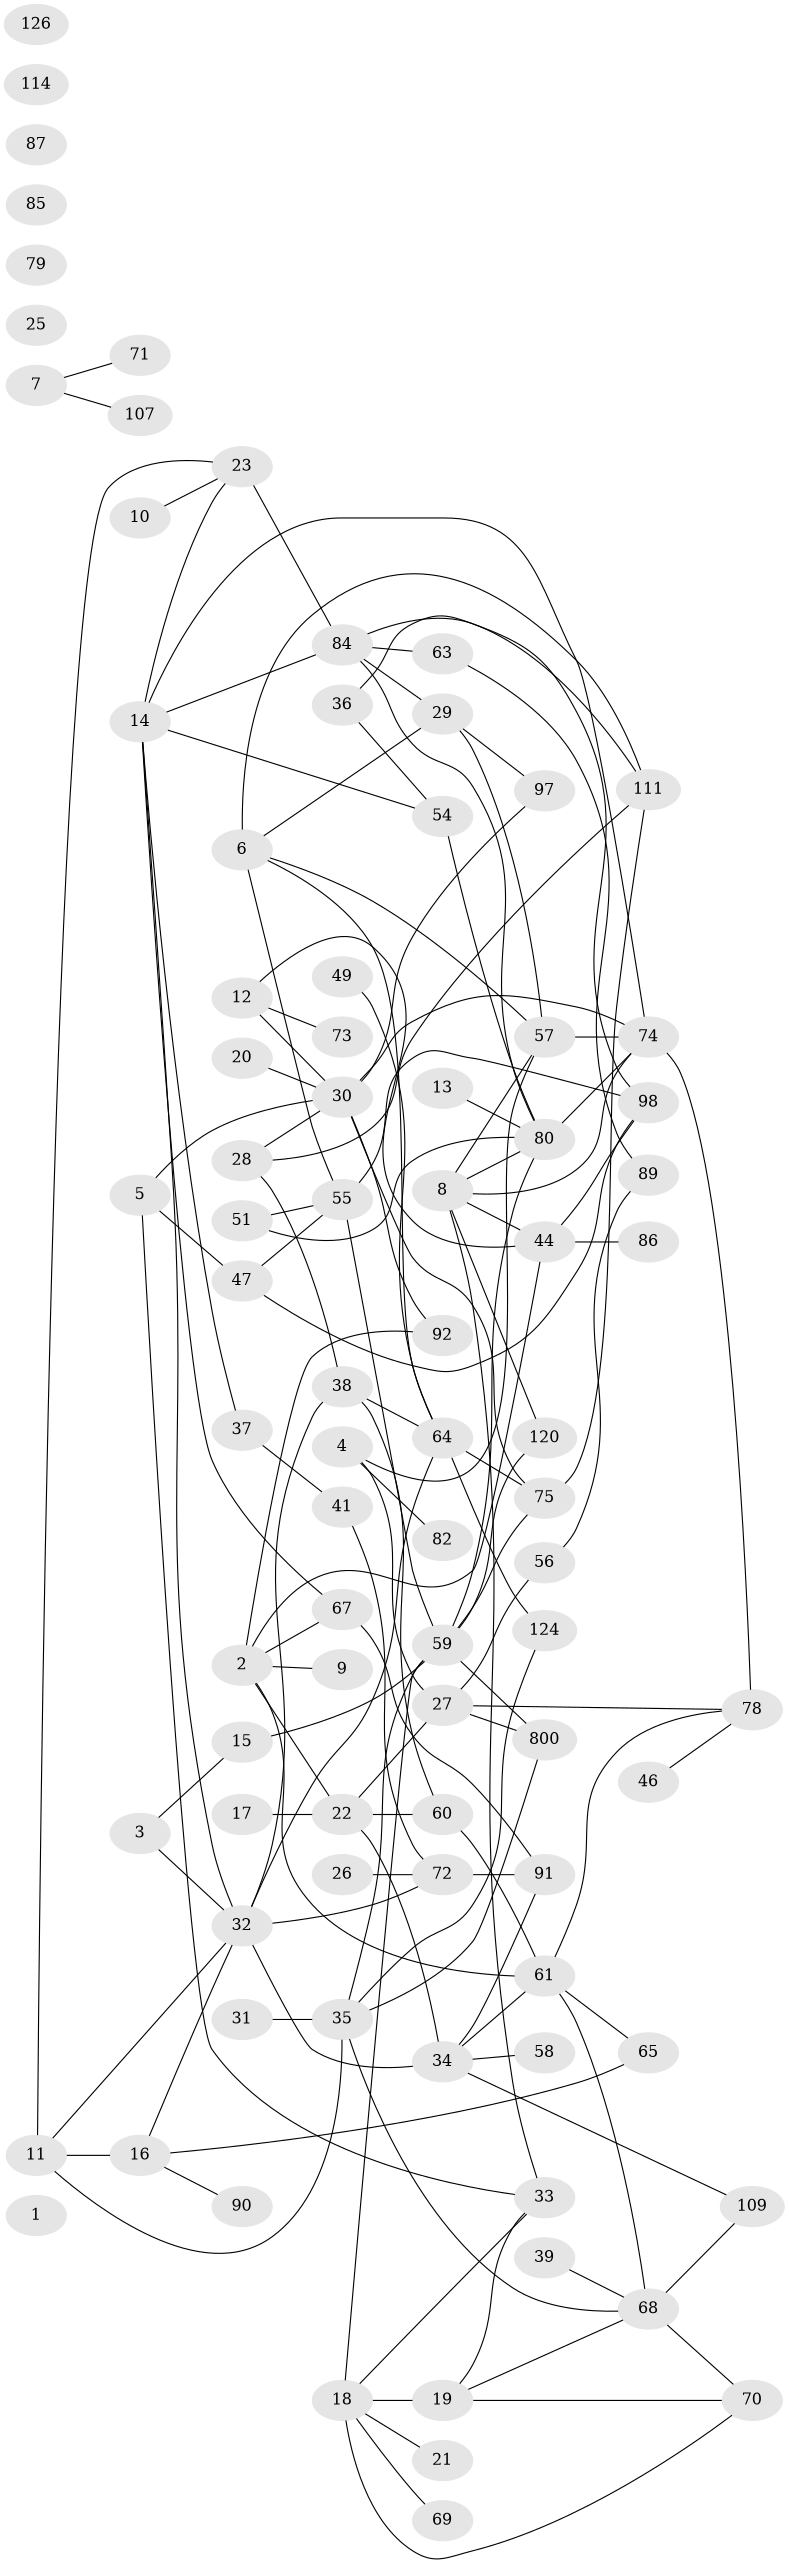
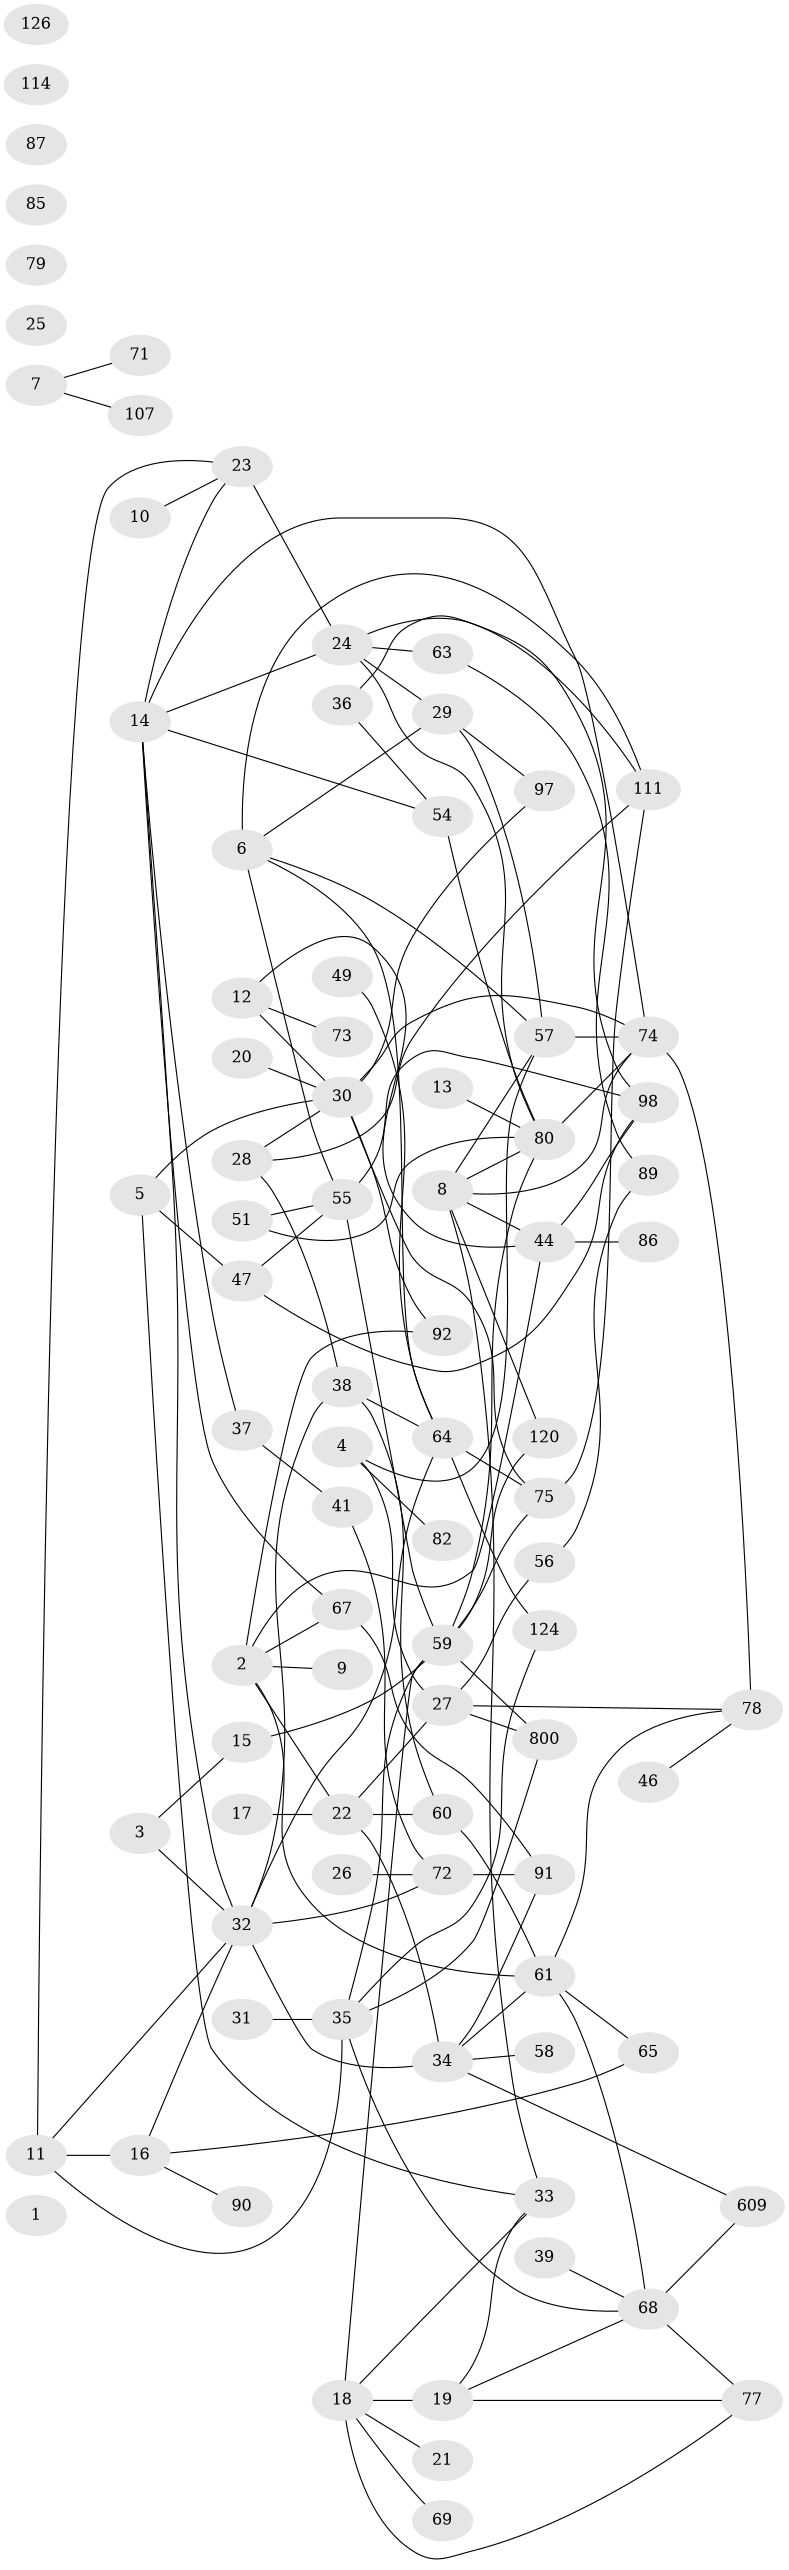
(342, 645) -> (342, 645)
(752, 2207) -> (752, 2207)
(752, 2400) -> (752, 2400)
